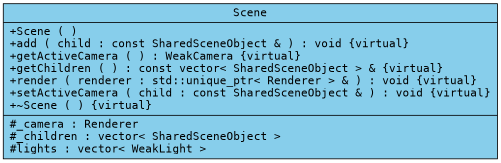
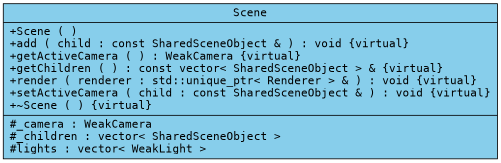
(74, 124) -> (81, 124)
